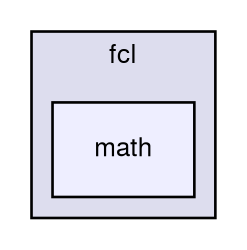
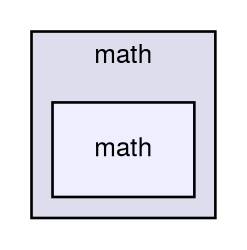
(123, 56) -> (123, 56)
